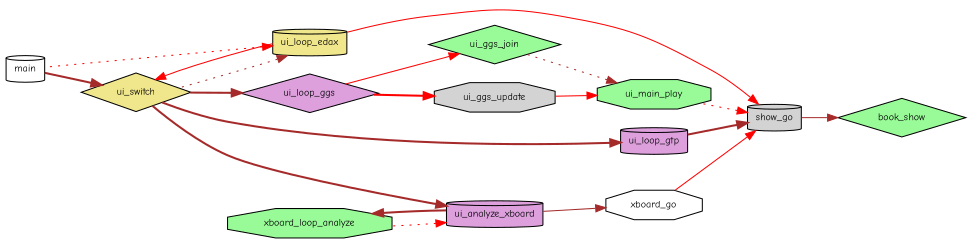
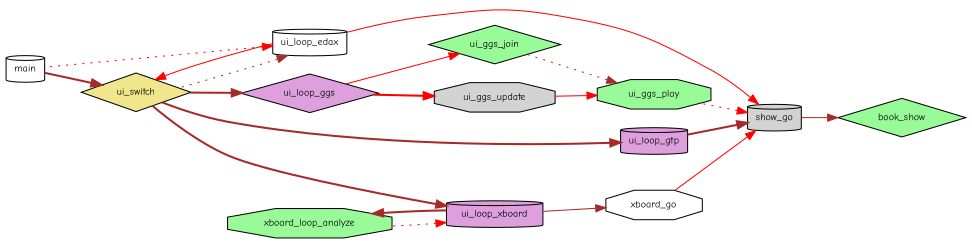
(310, 43) -> (310, 43)
(654, 94) -> (654, 94)
(495, 214) -> (495, 214)
